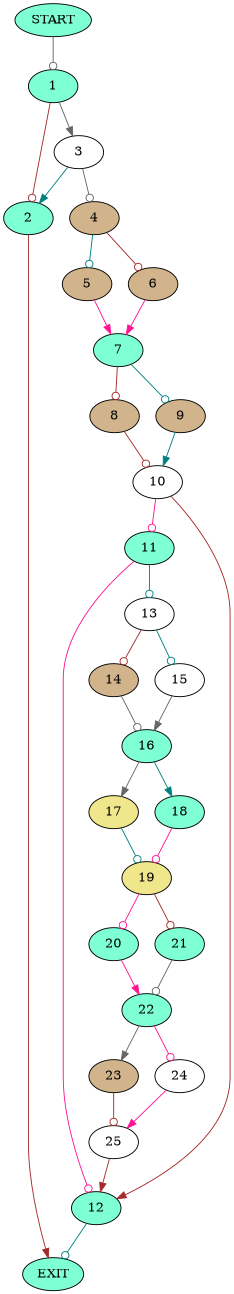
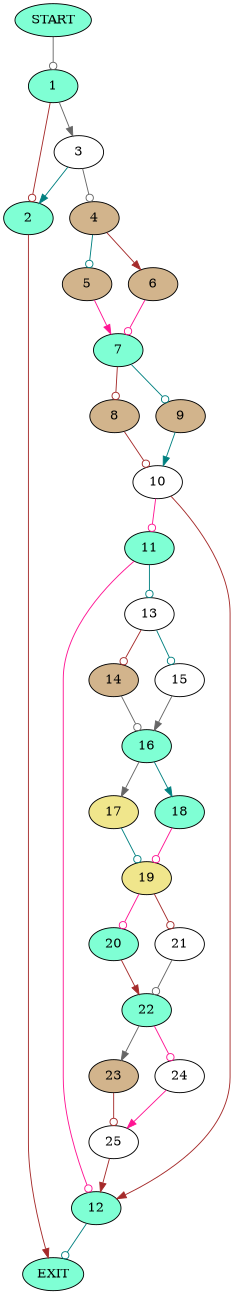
(121, 248) -> (121, 248)
(138, 313) -> (137, 314)
(180, 944) -> (180, 944)
(128, 973) -> (128, 973)
